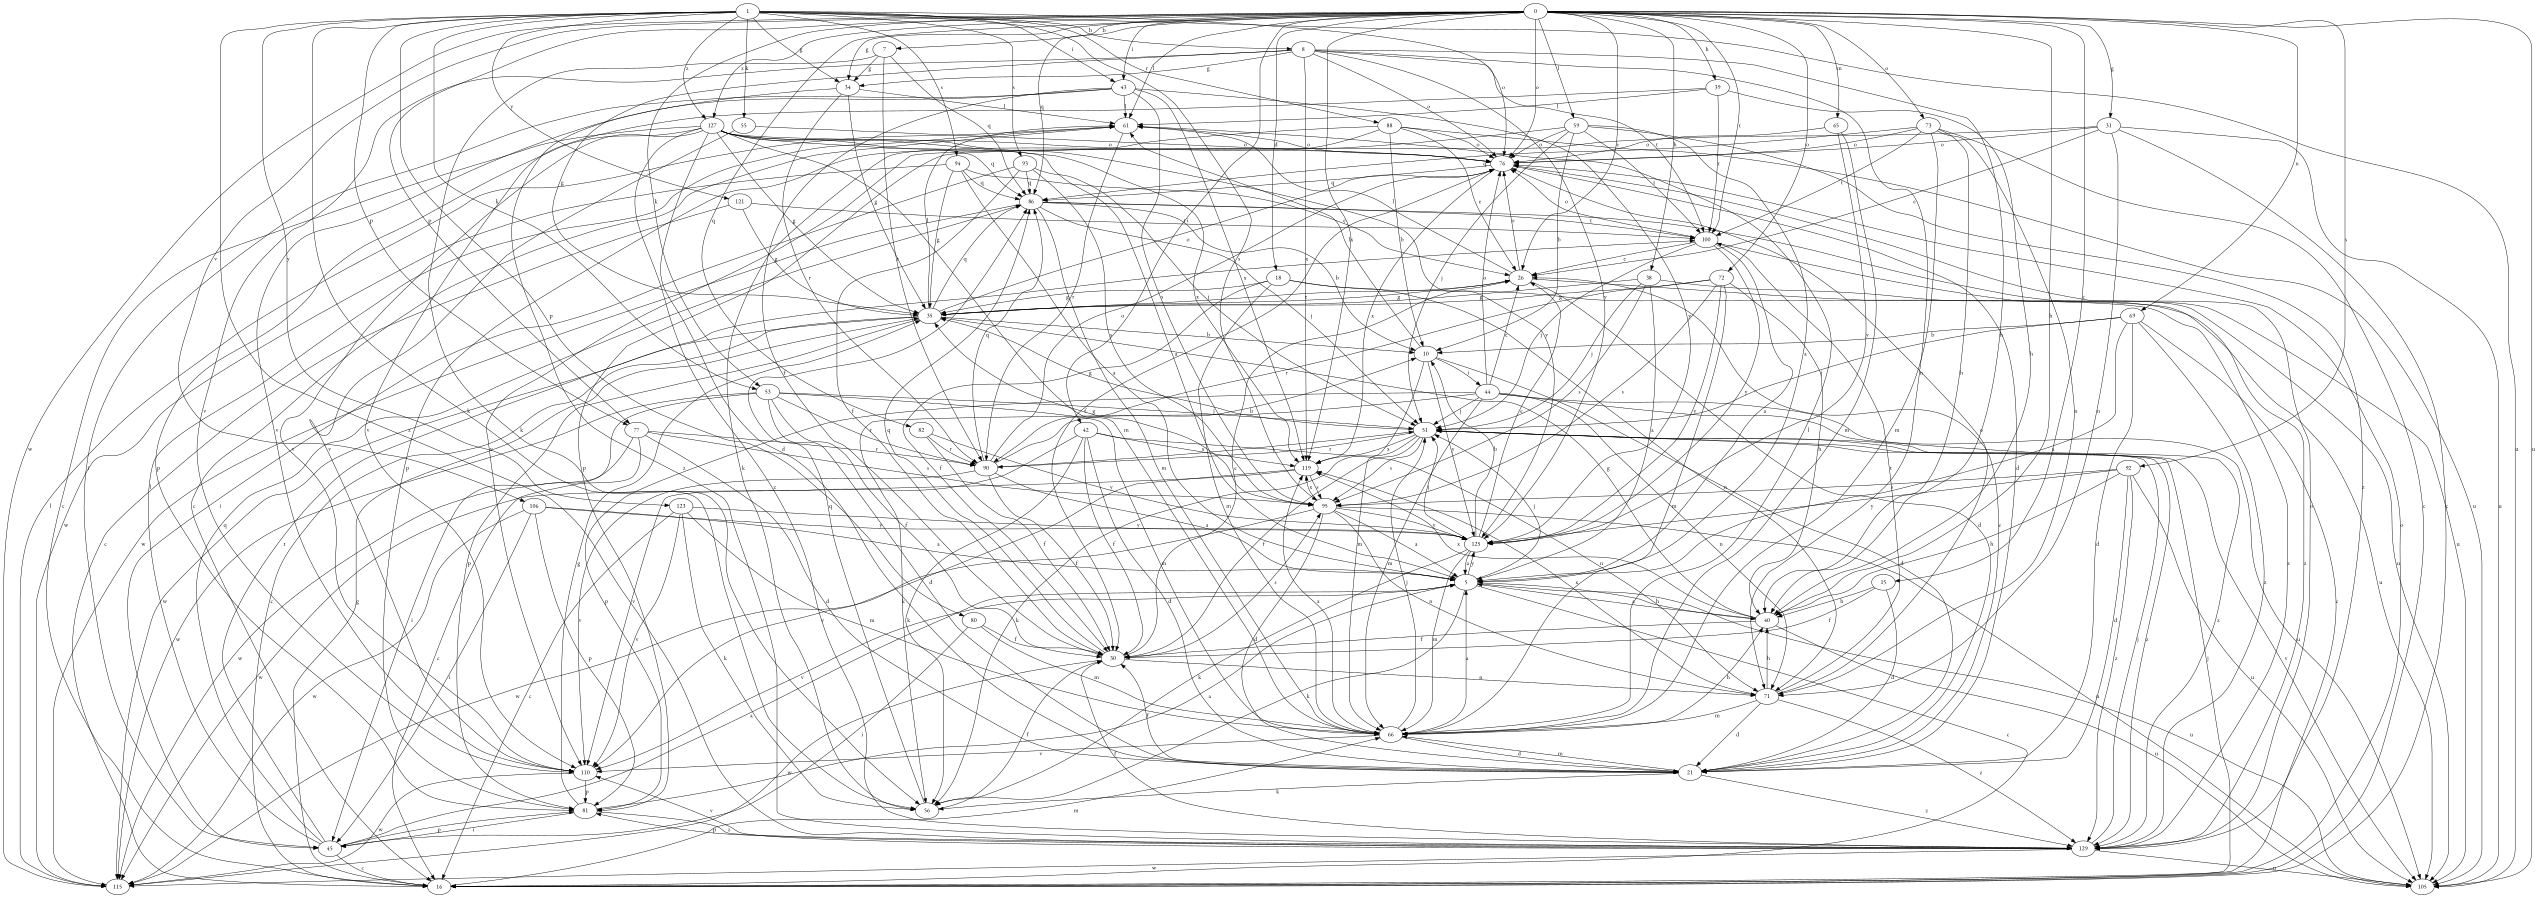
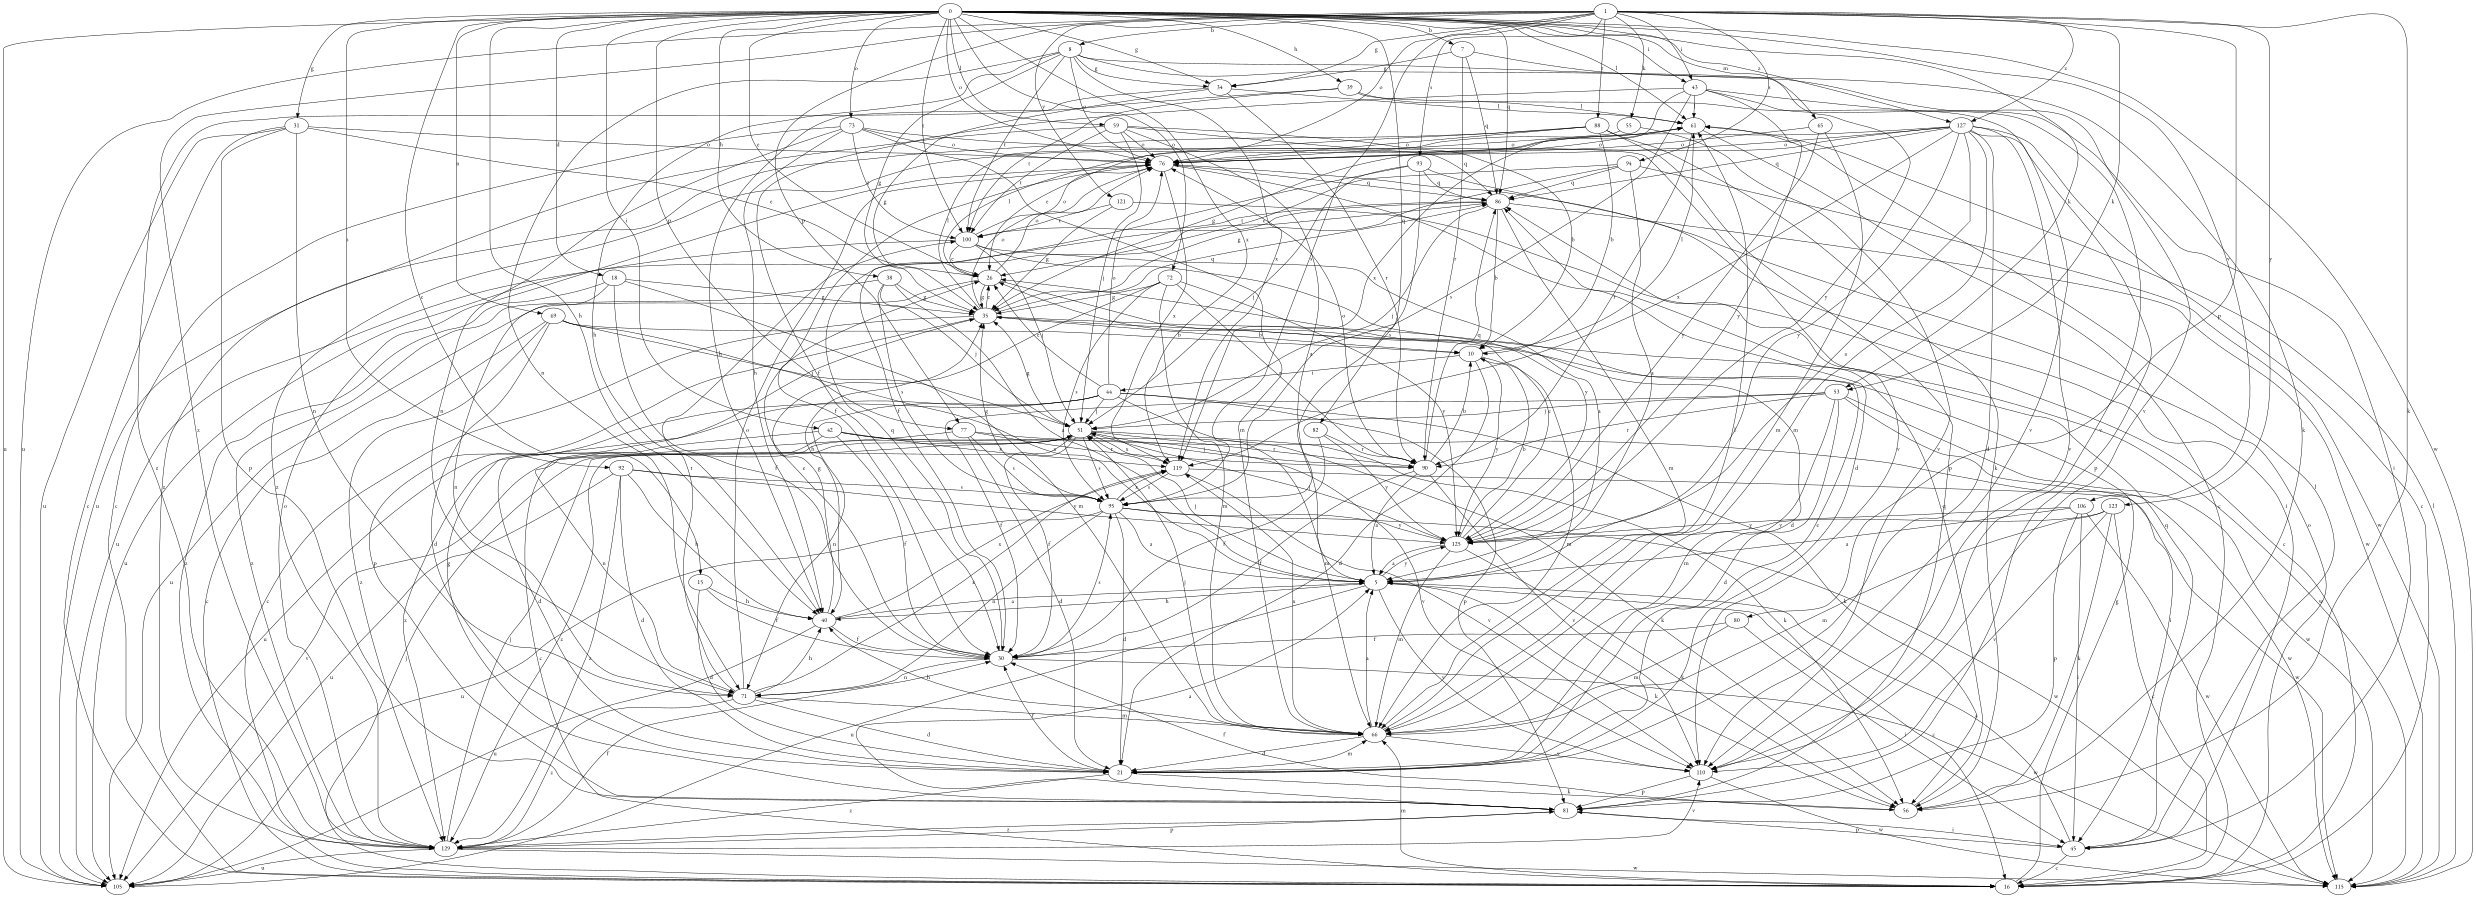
(786, 317) -> none
